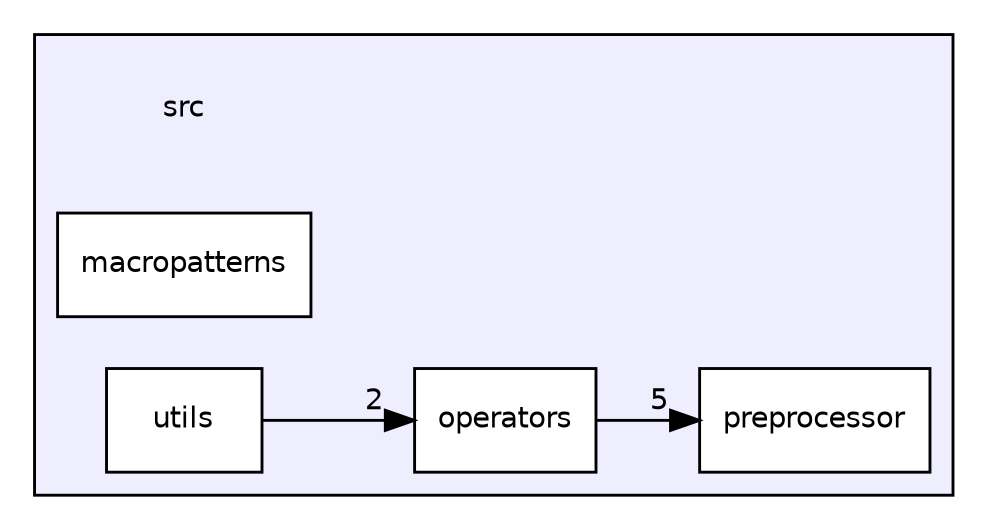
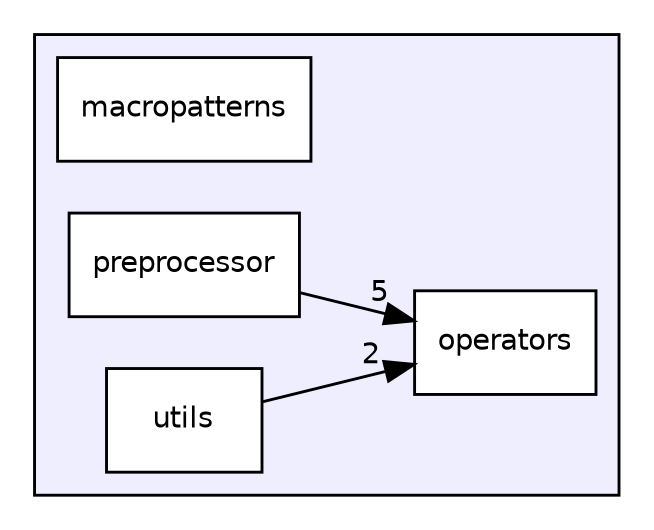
(184, 109) -> none
(633, 420) -> (343, 303)
